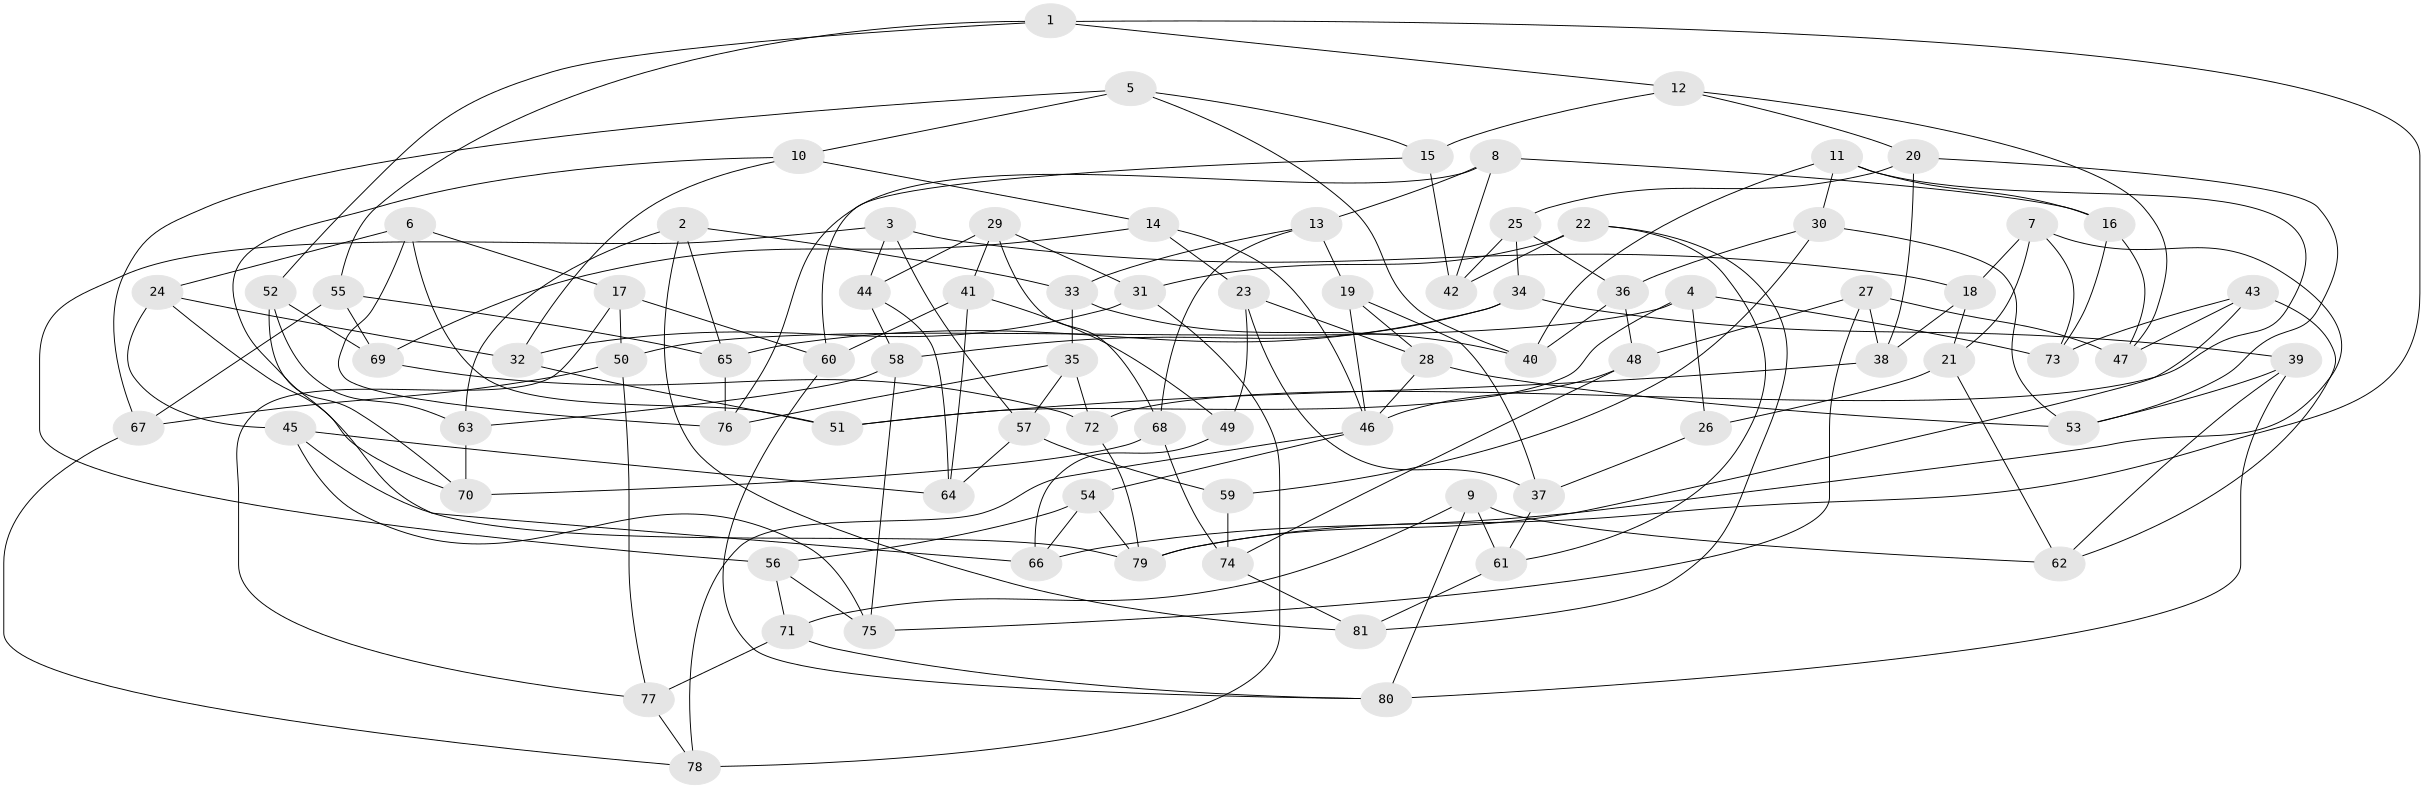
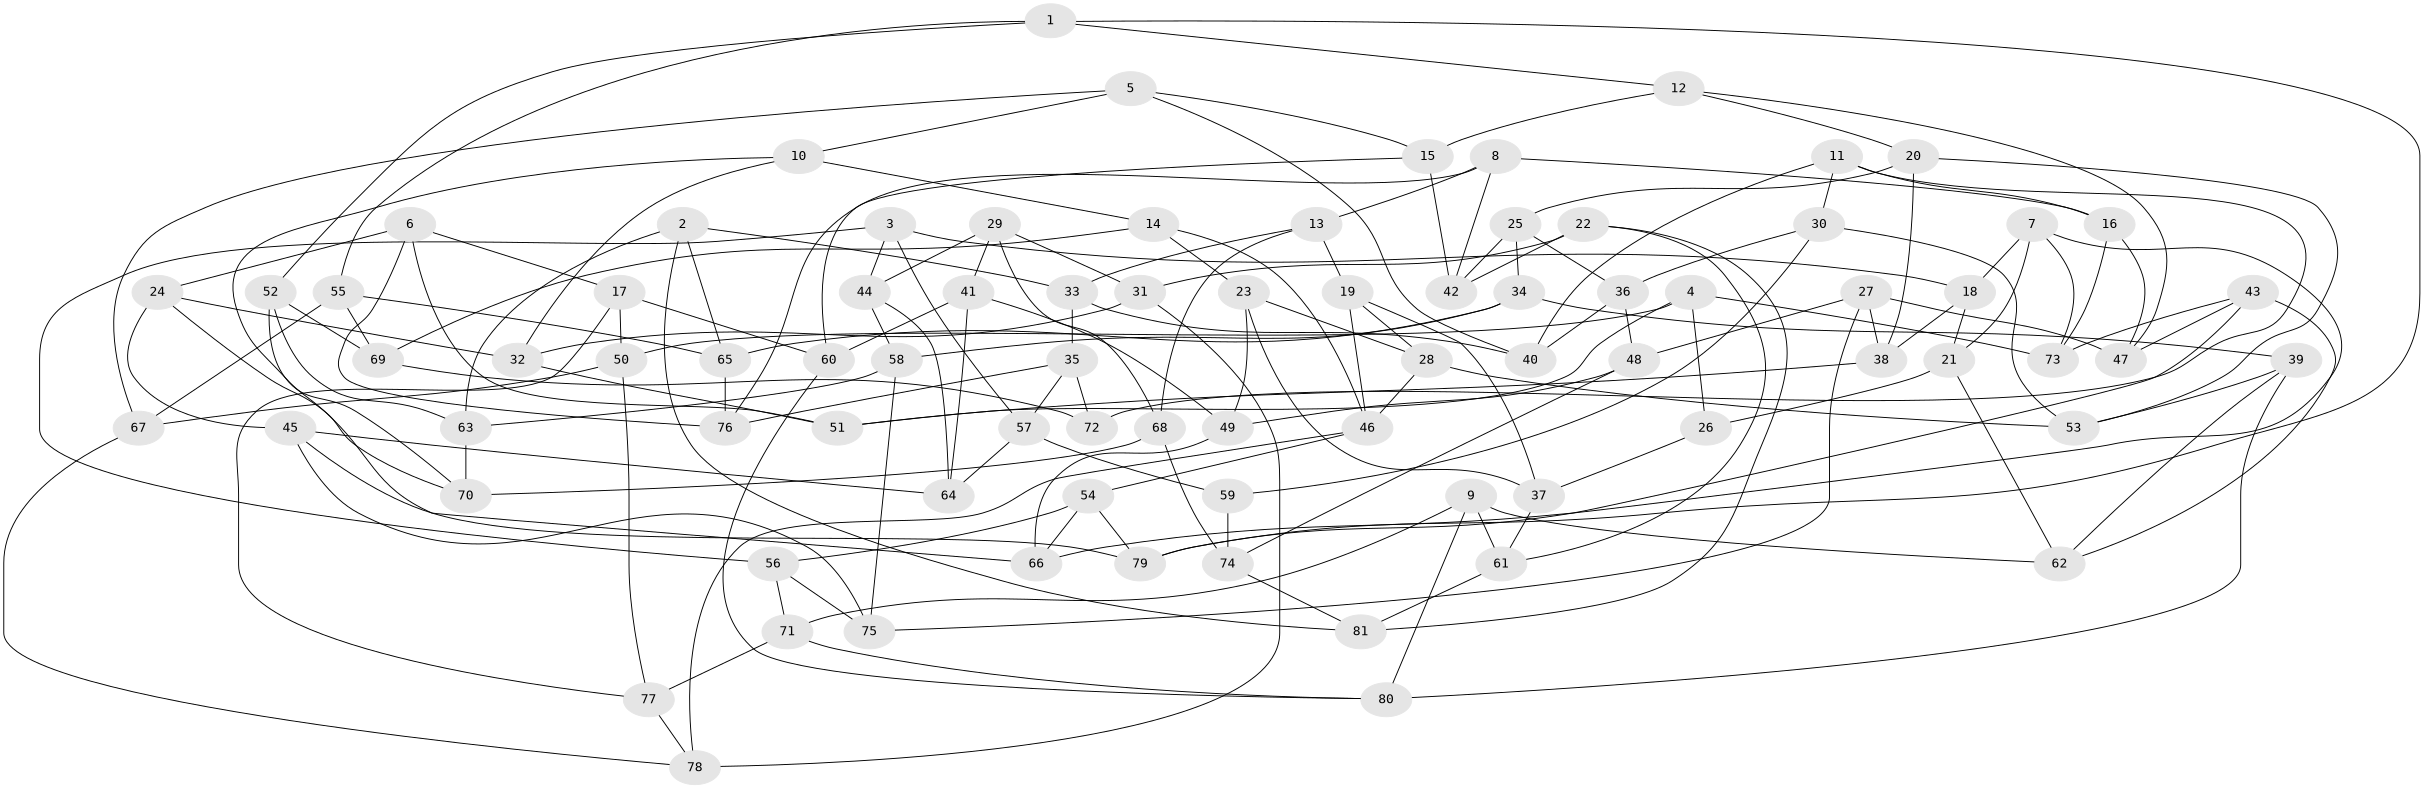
(1501, 394) -> (1434, 401)
(1127, 493) -> none
